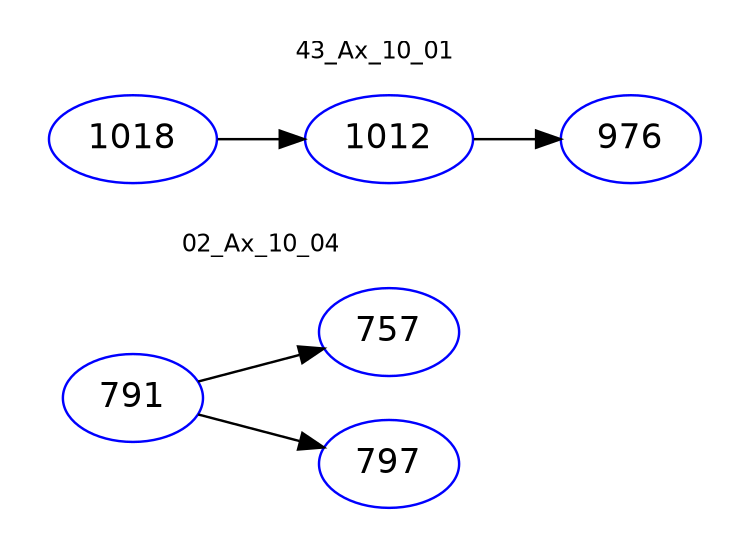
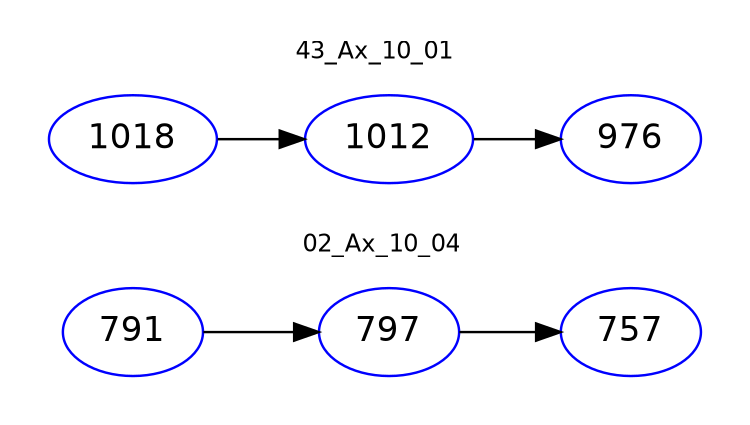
(249, 368) -> (498, 332)
